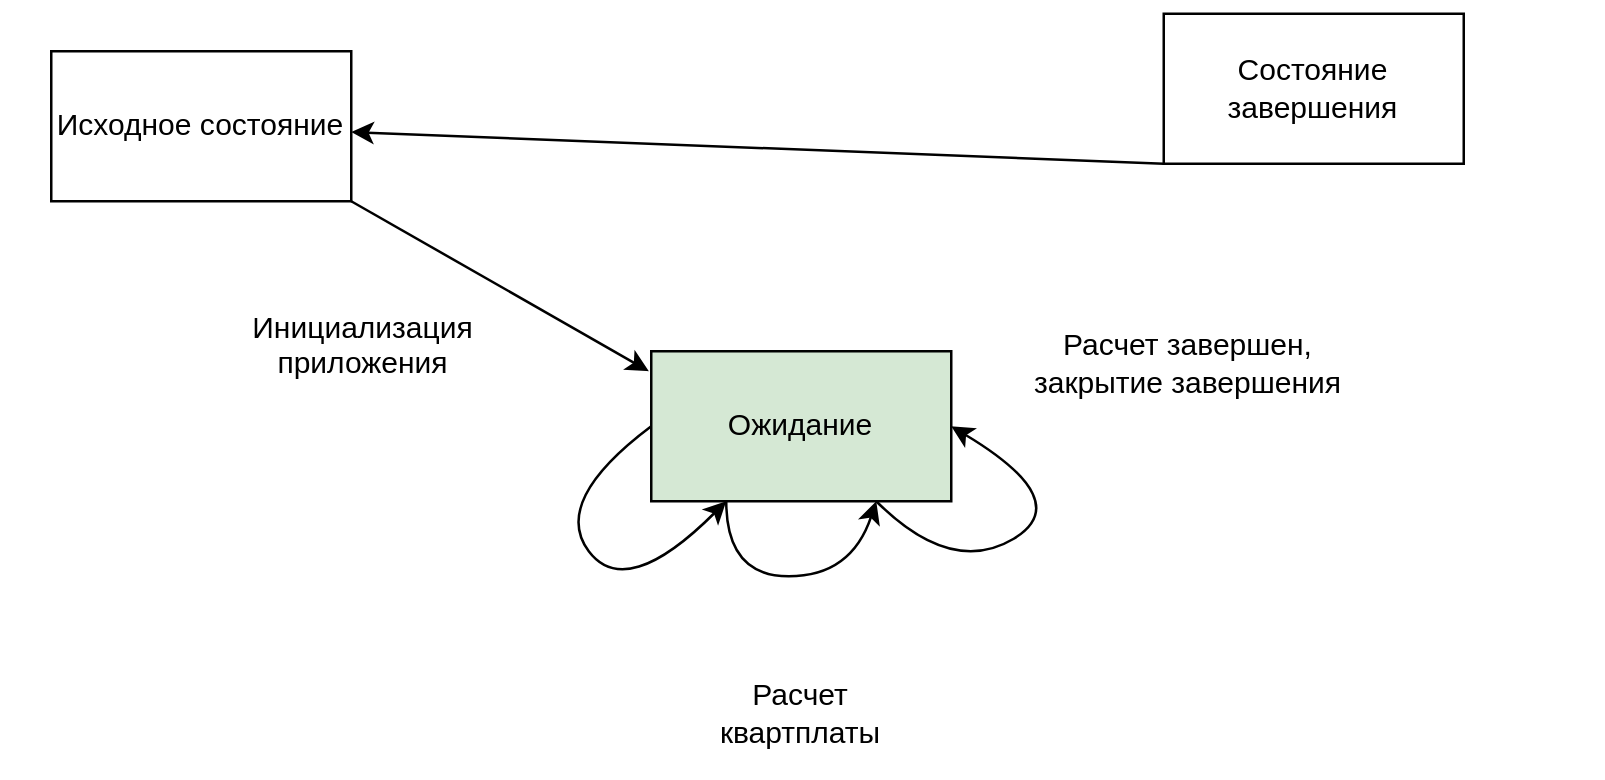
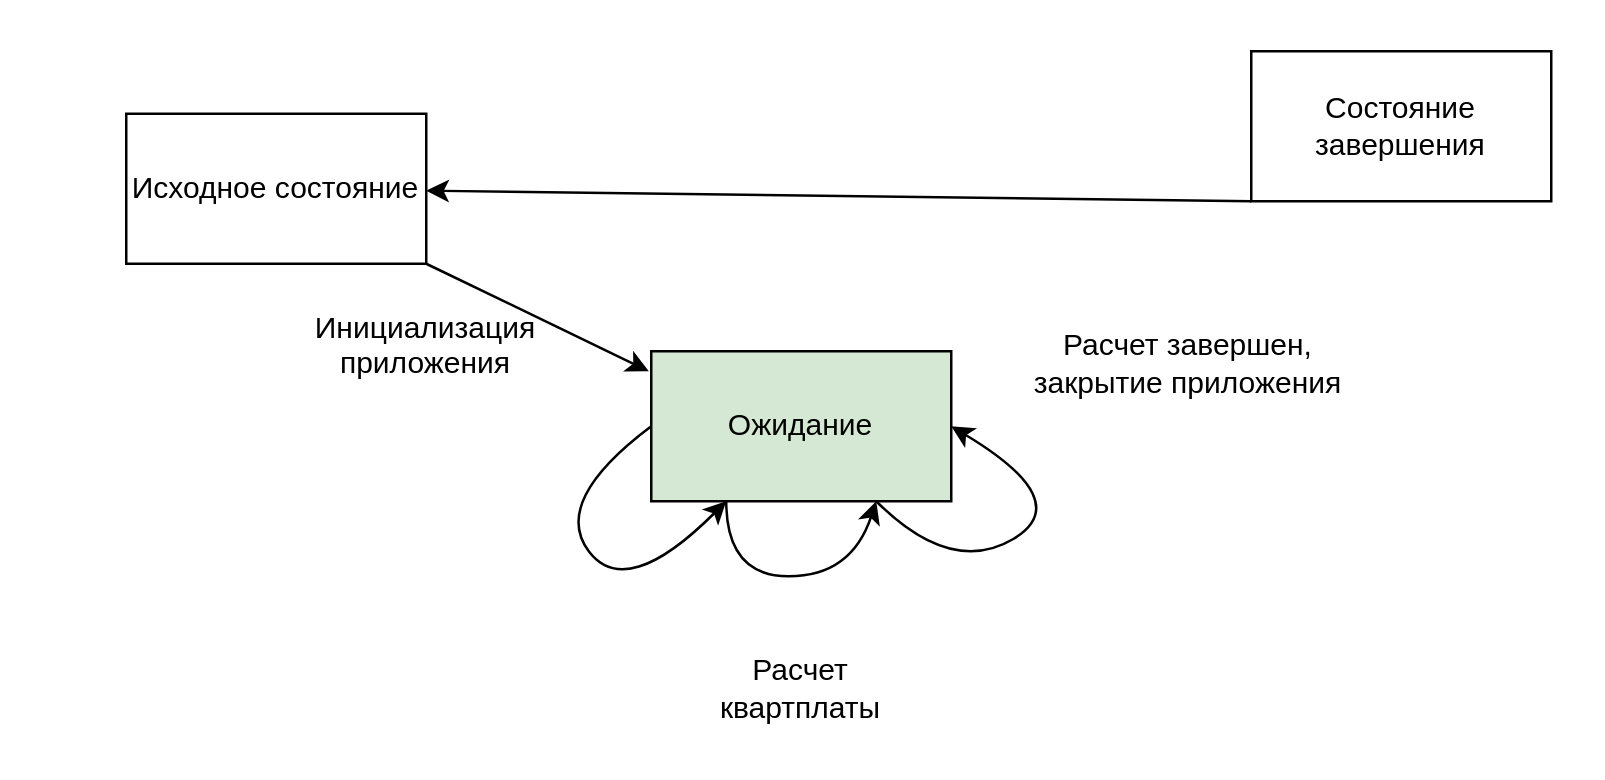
(1314, 89) -> (1401, 126)
(201, 126) -> (276, 189)
(364, 364) -> (426, 364)
(1189, 364) -> (1189, 364)
(801, 714) -> (801, 689)
